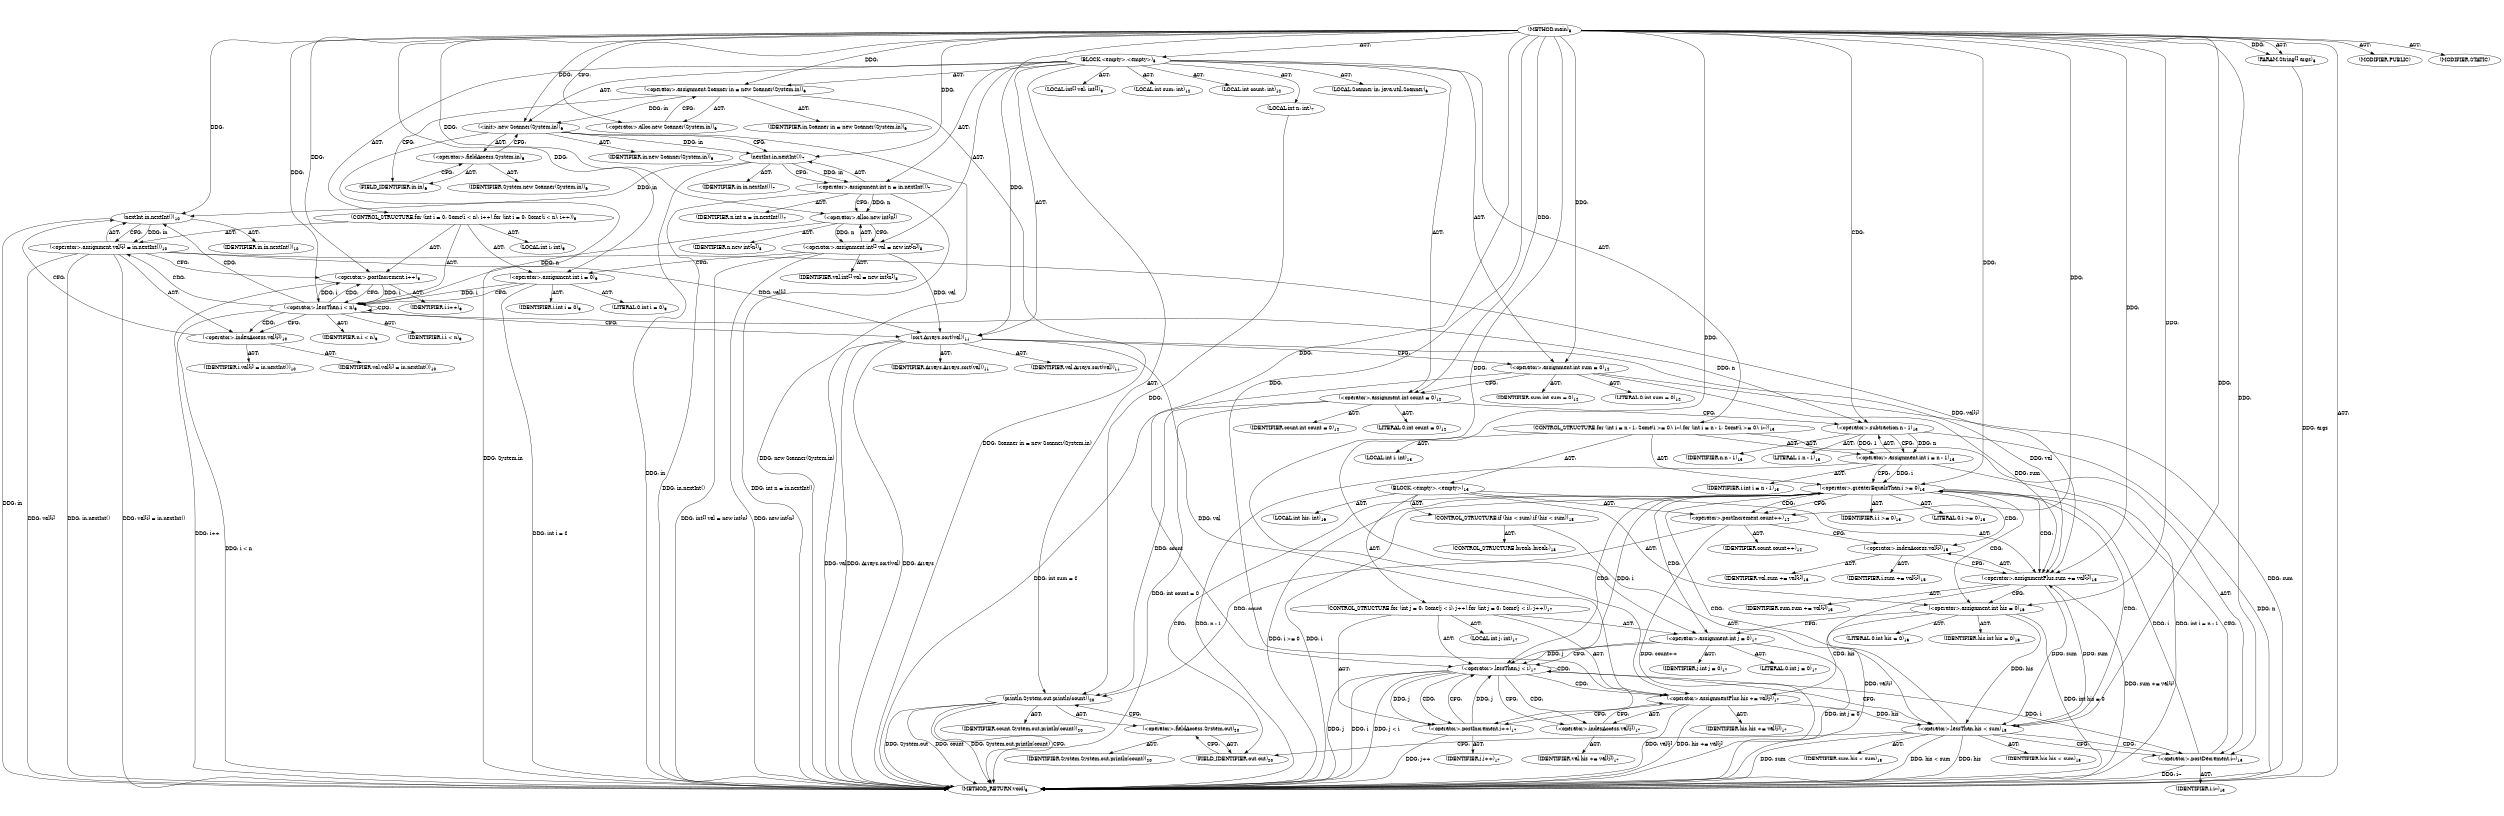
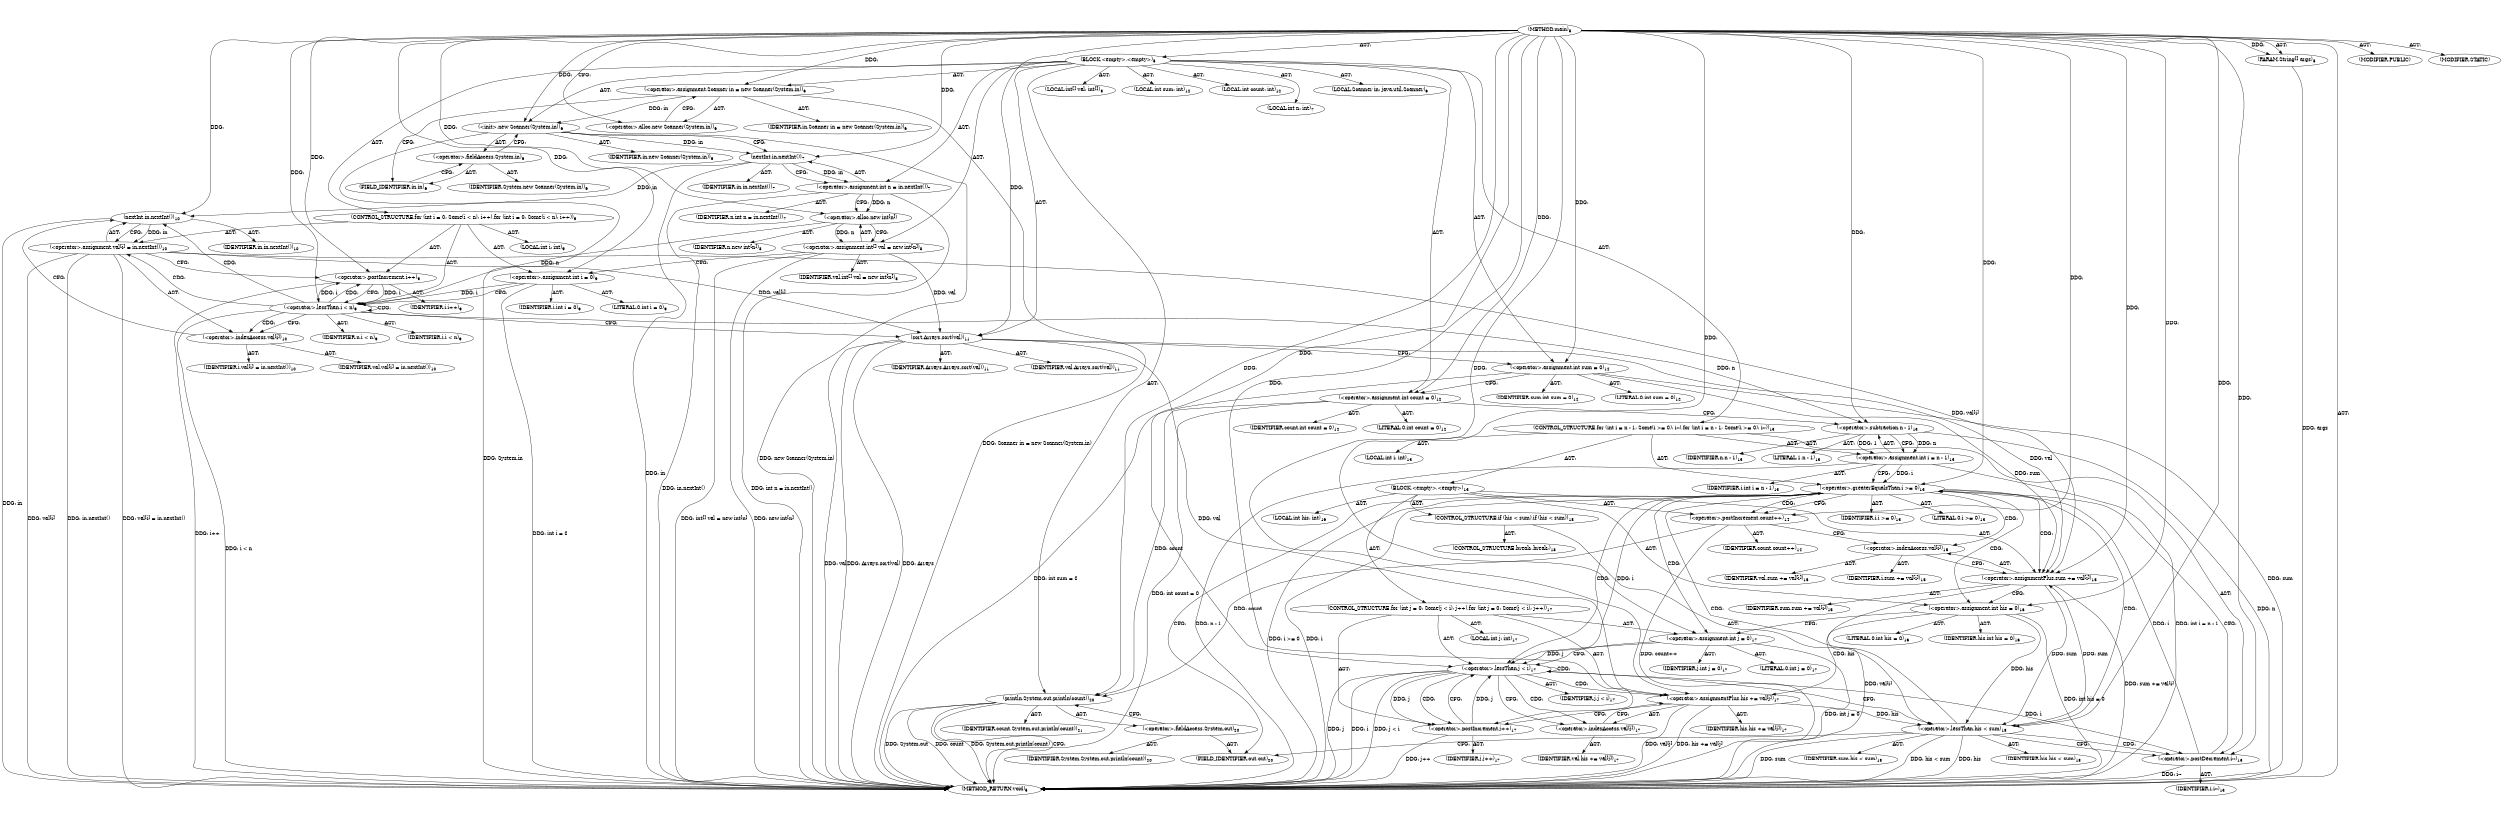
(1859, 233) -> (1859, 233)
(1154, 390) -> (1308, 341)
none -> (1588, 699)
(1080, 729) -> (1080, 729)
(1208, 747) -> none
